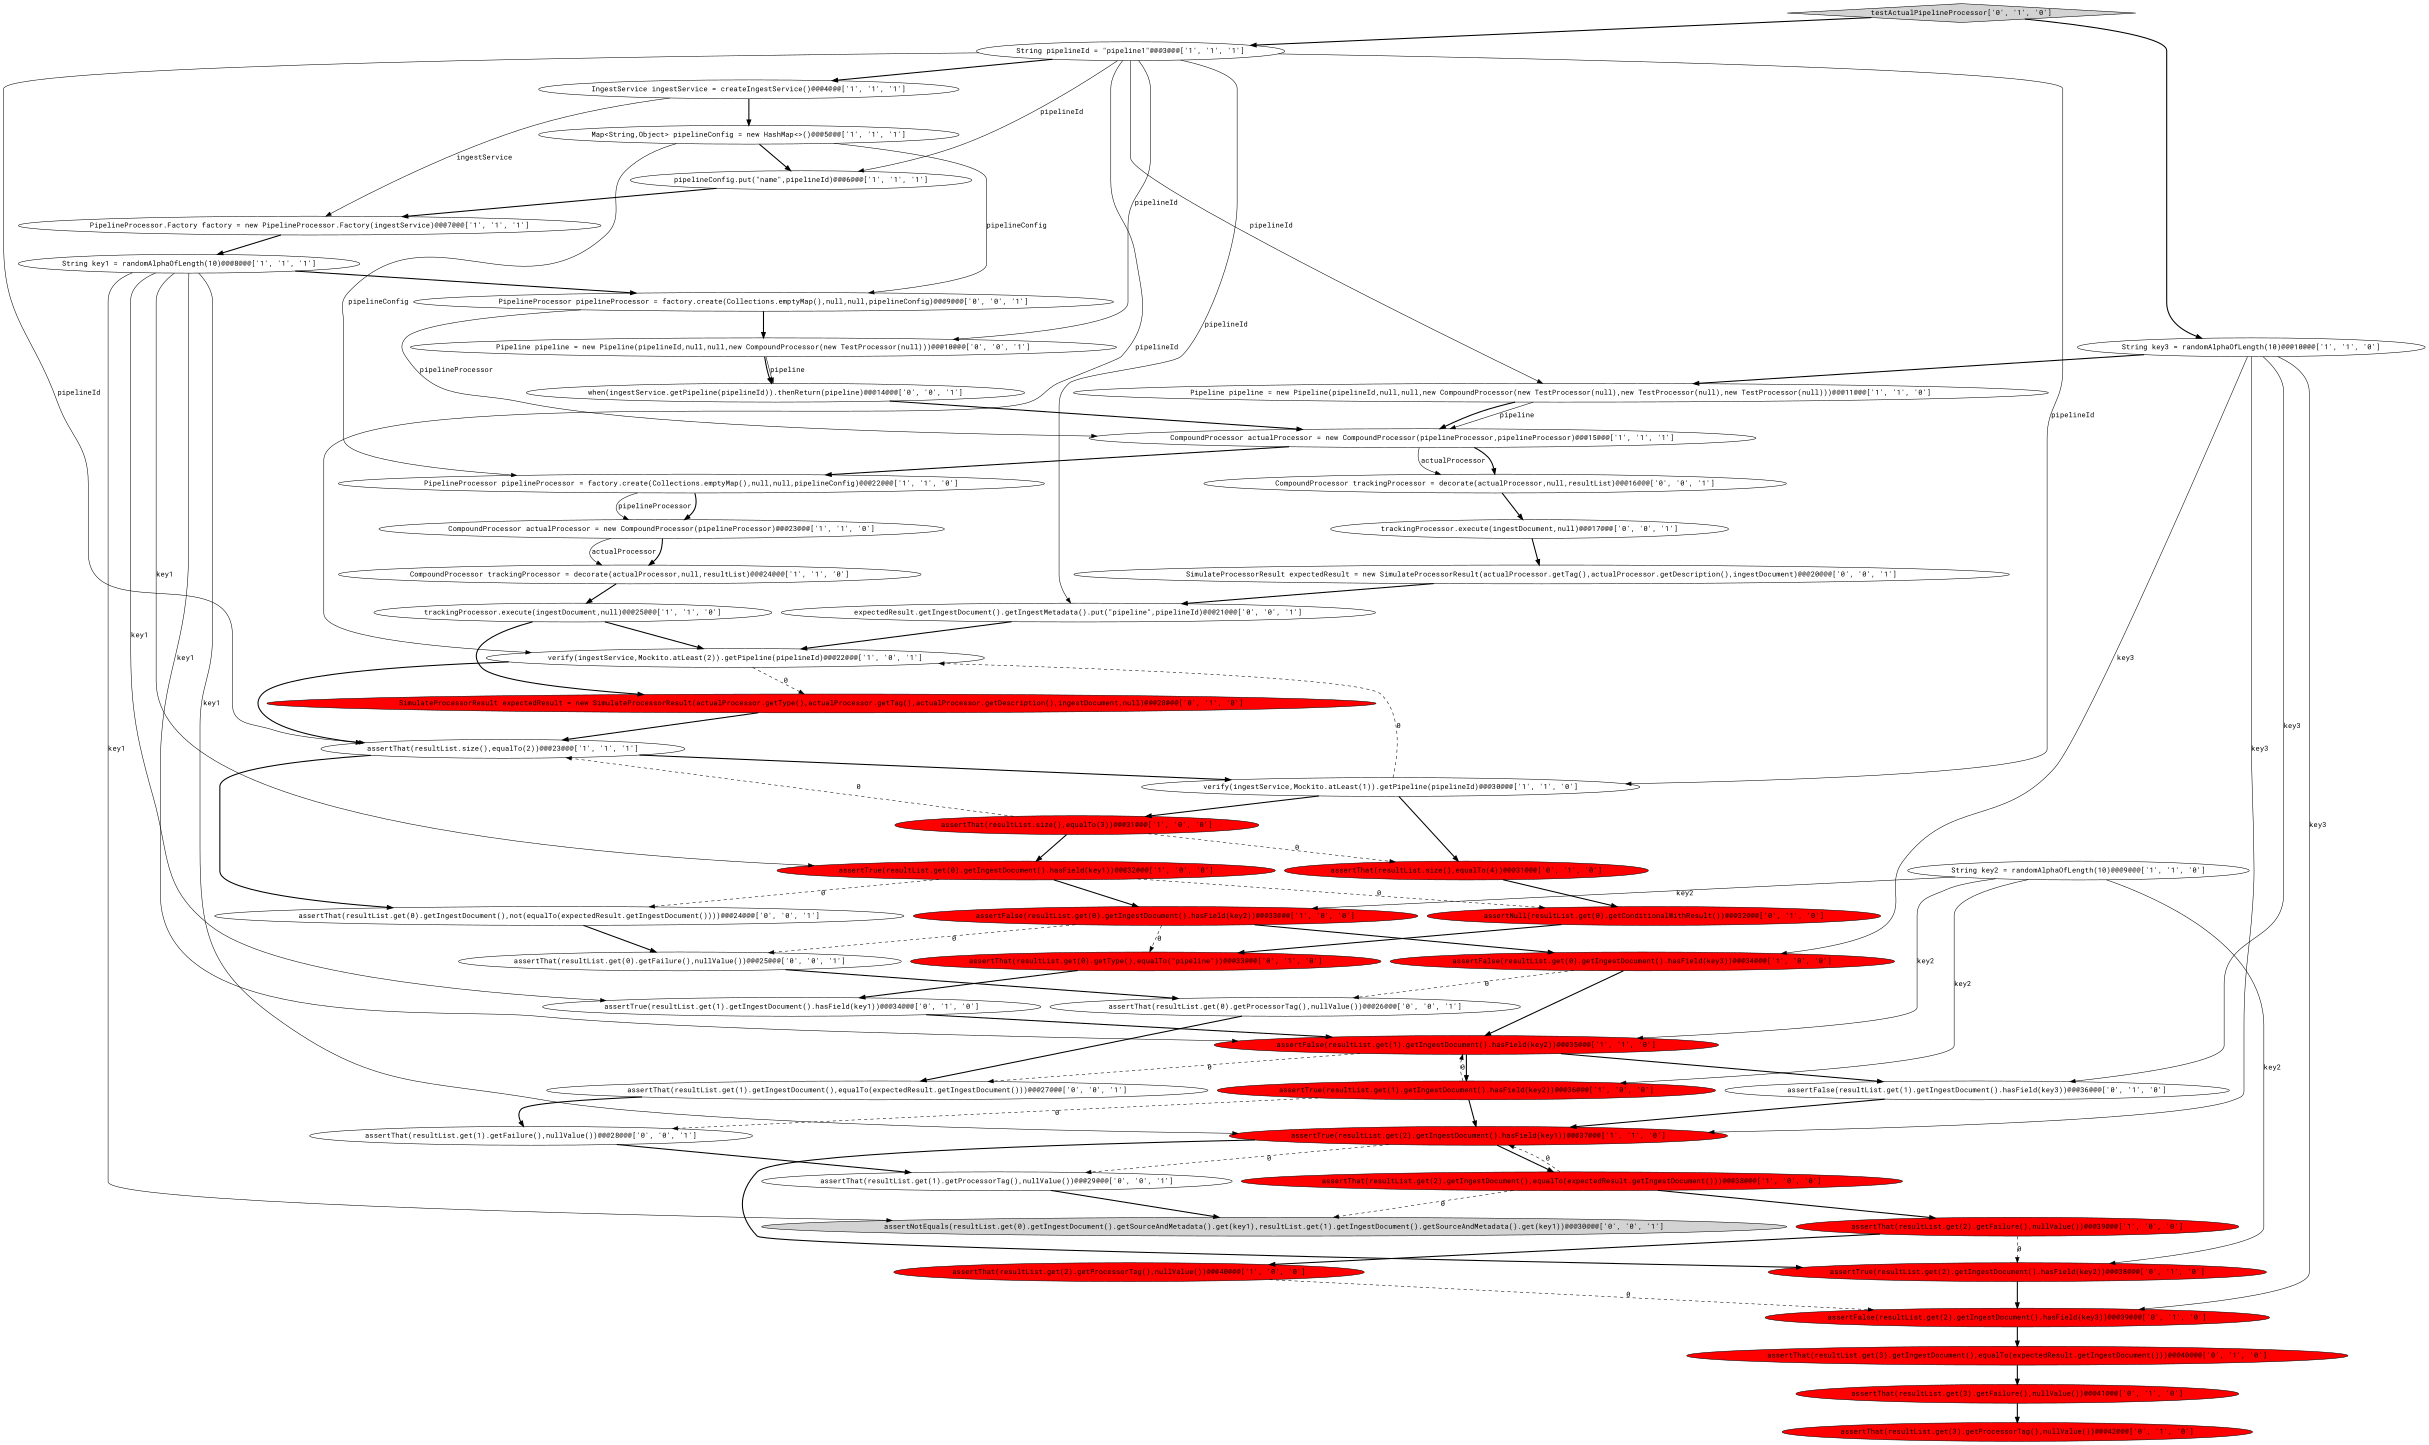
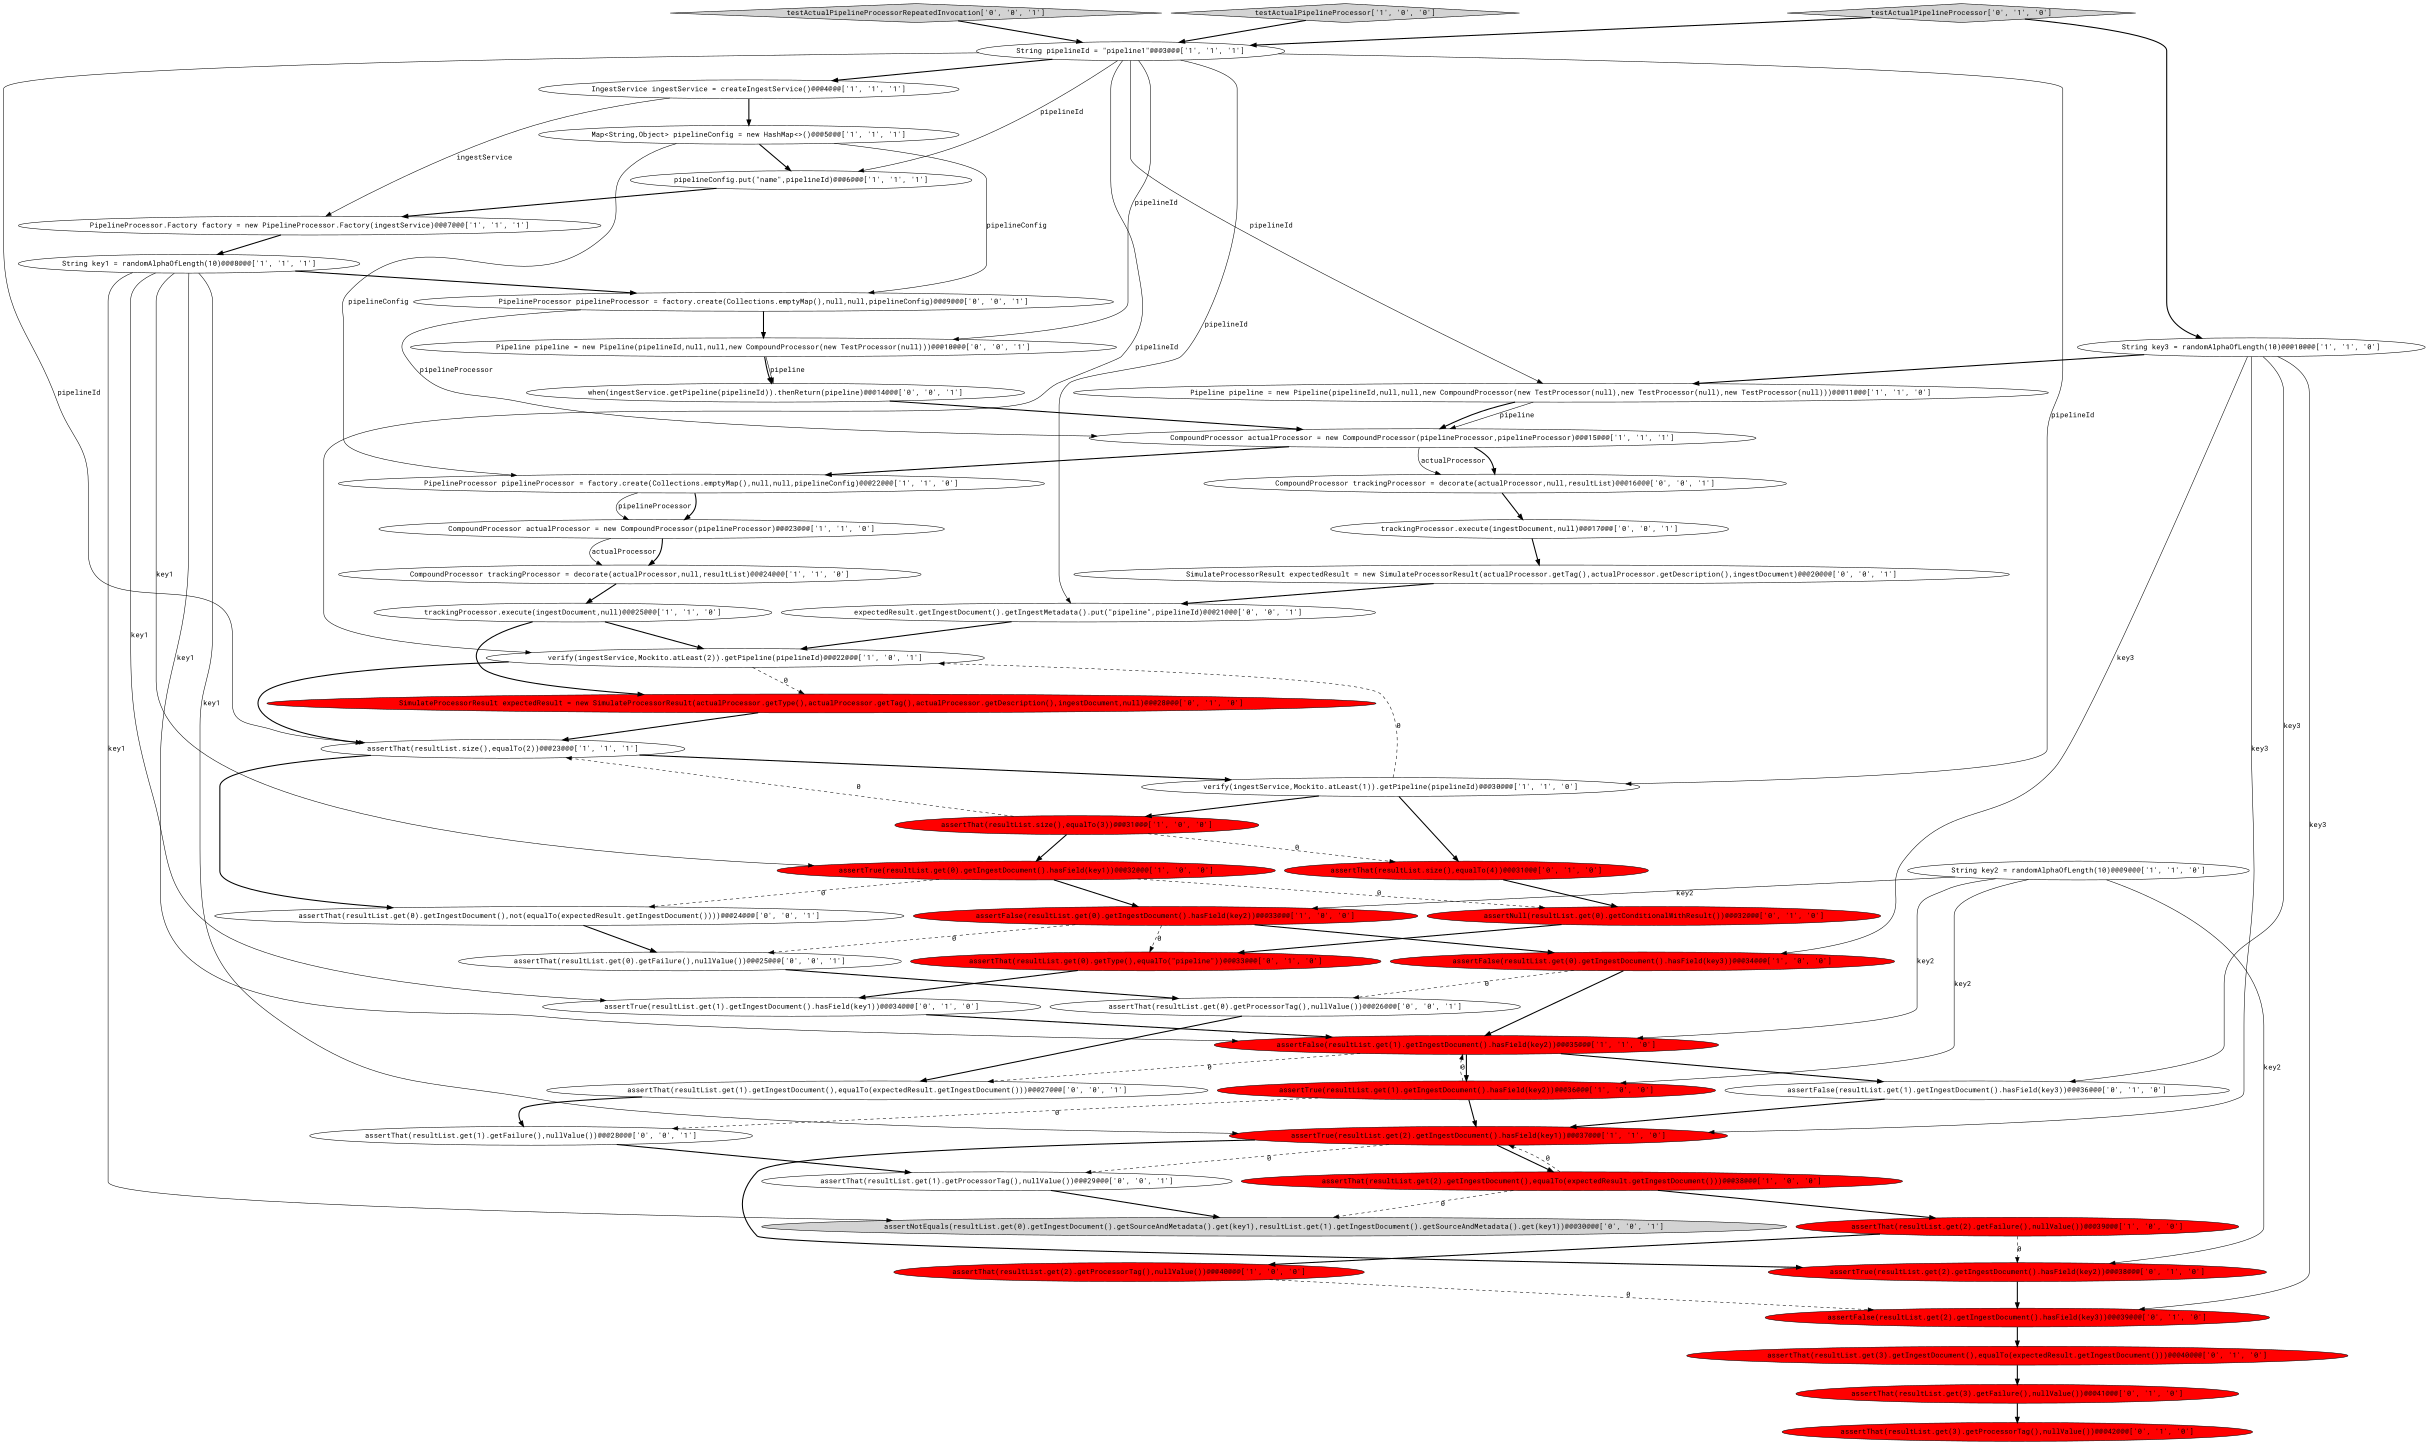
none -> (916, 13)
none -> (1345, 13)
